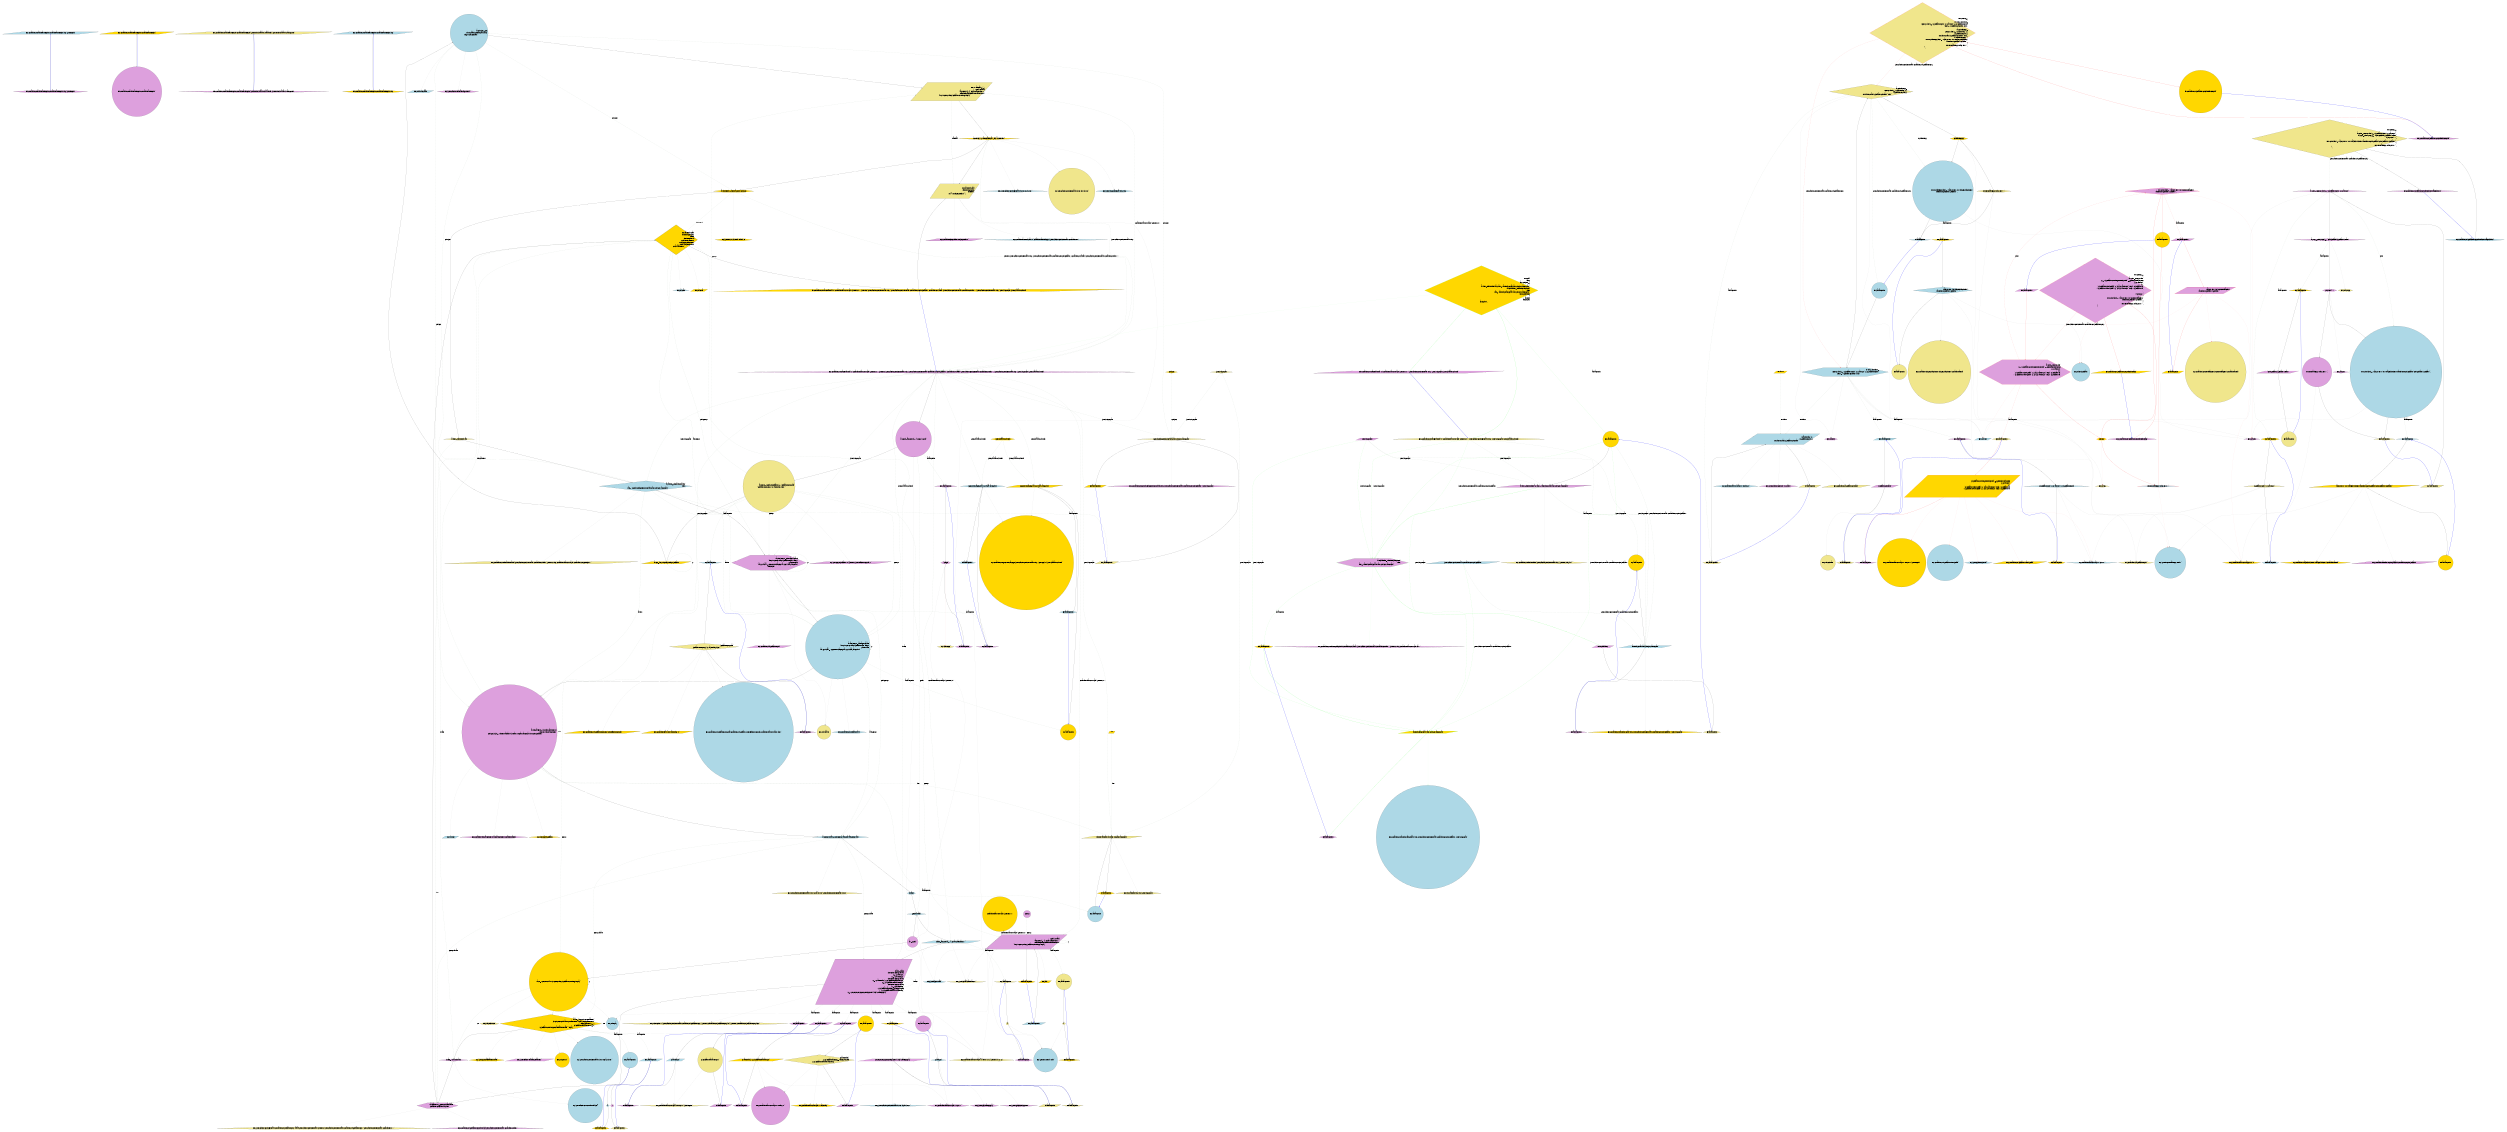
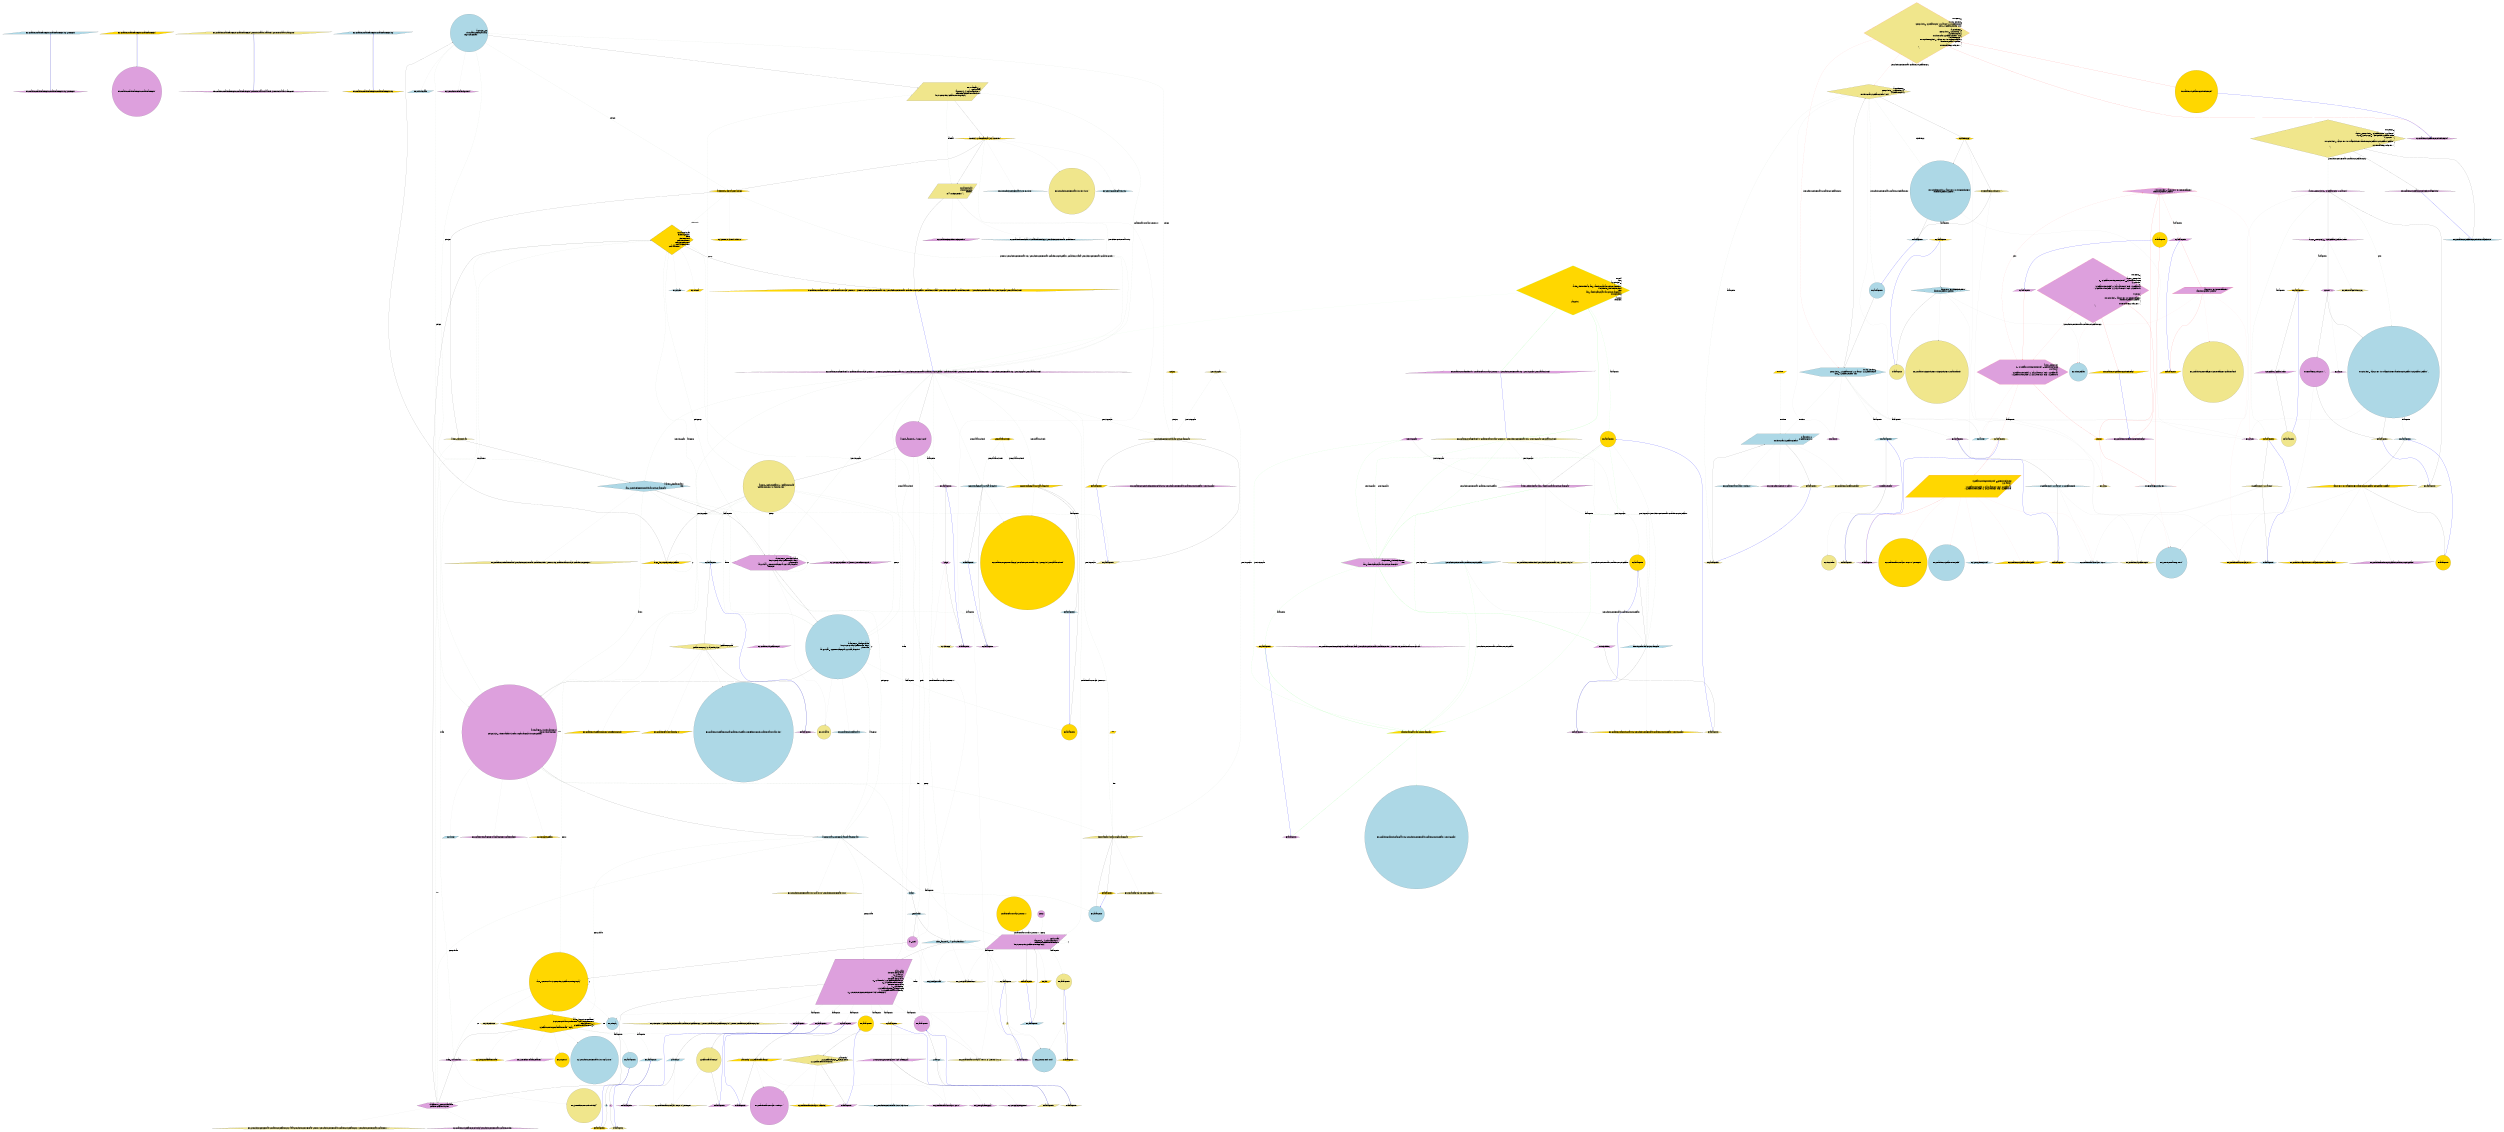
(2345, 290) -> (2352, 290)
(585, 1106) -> (584, 1106)
